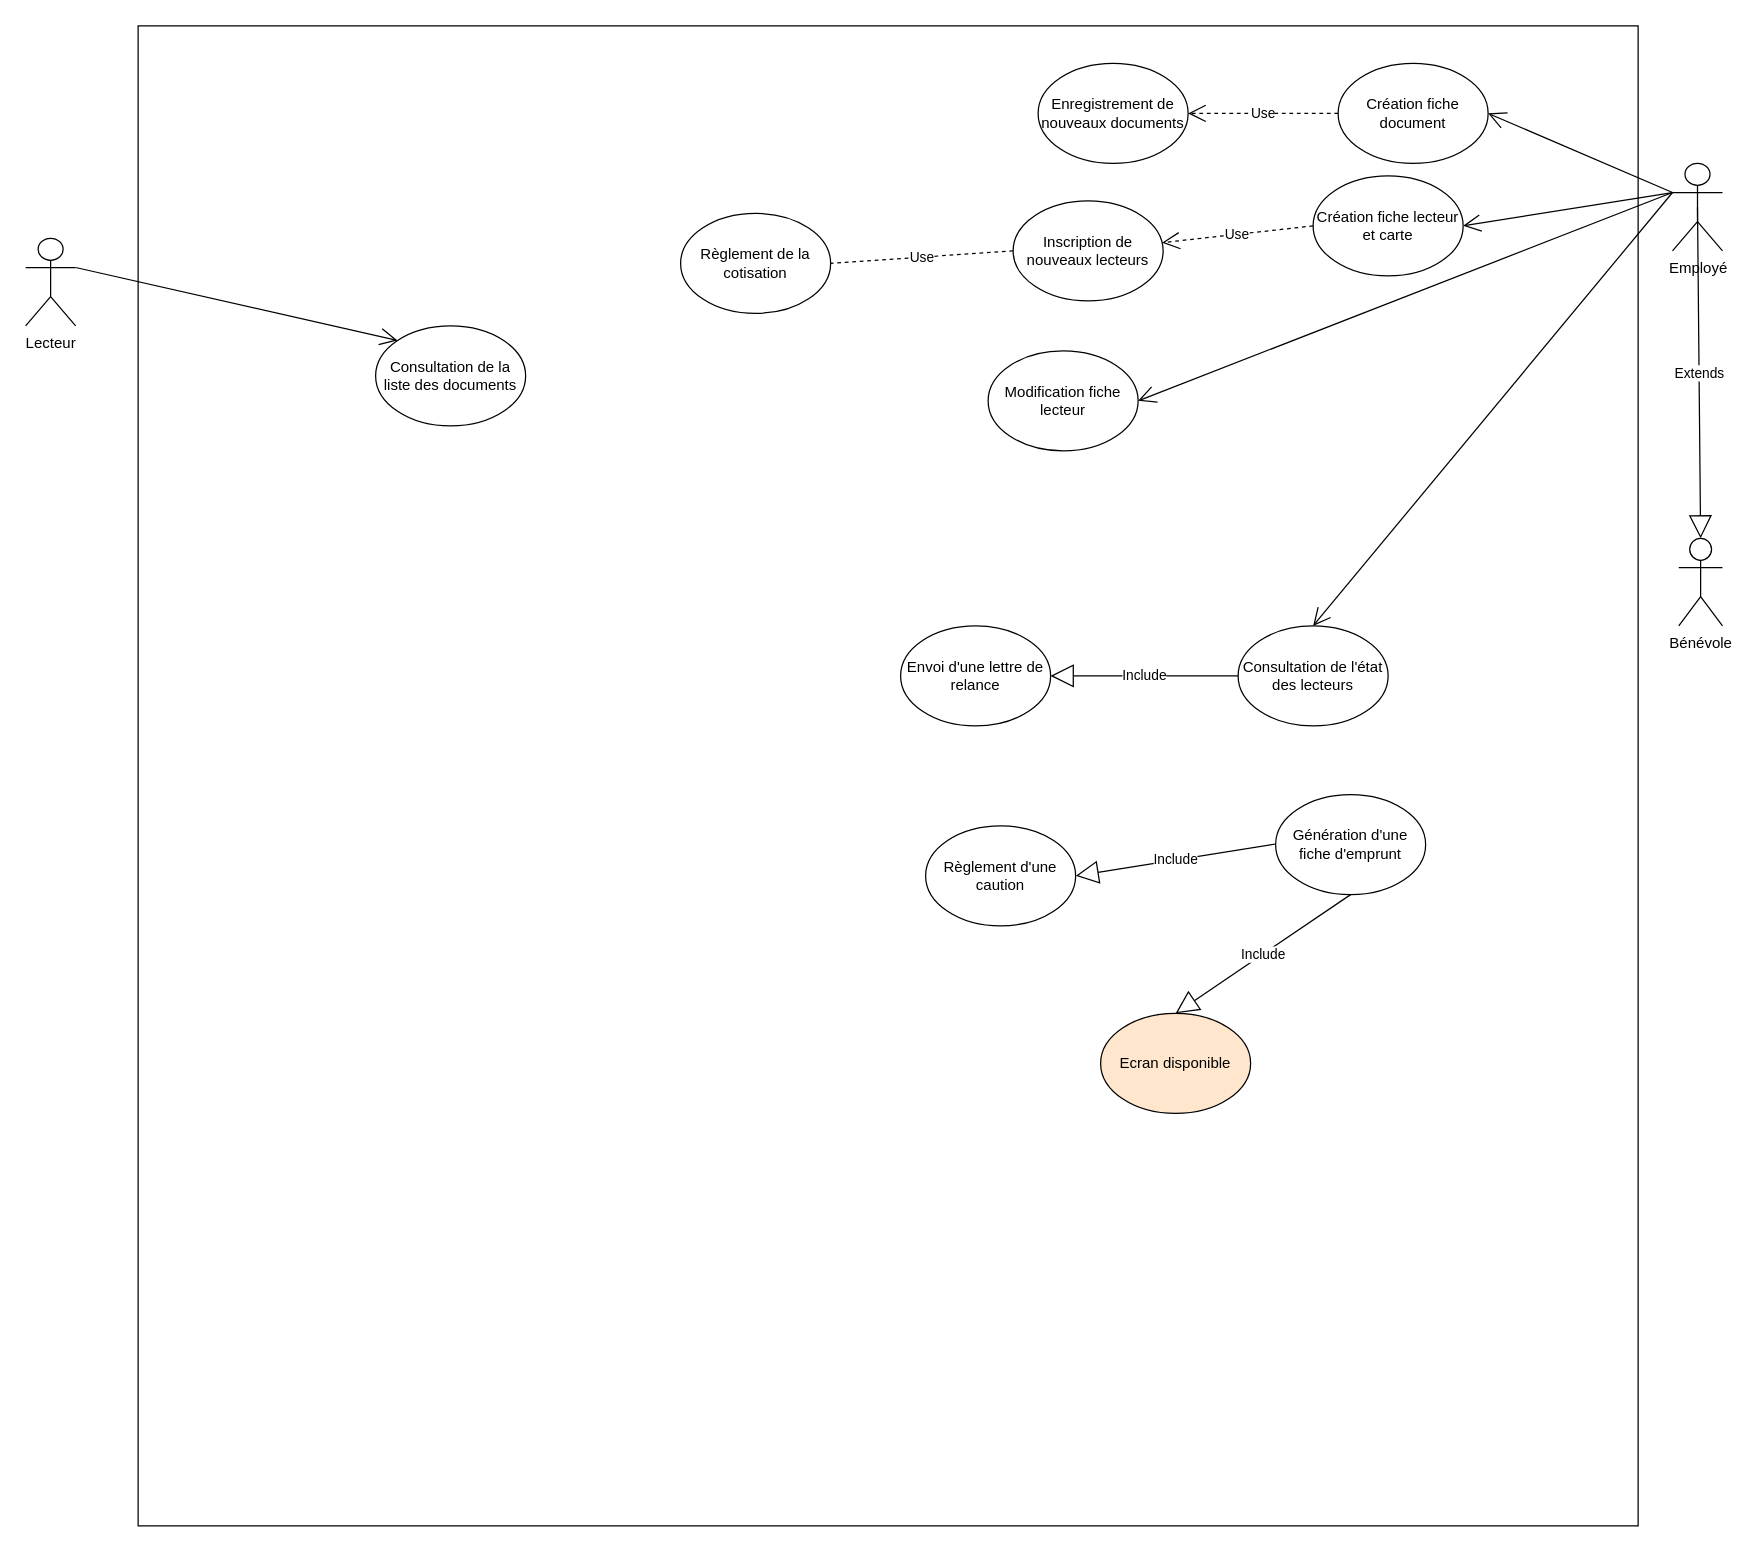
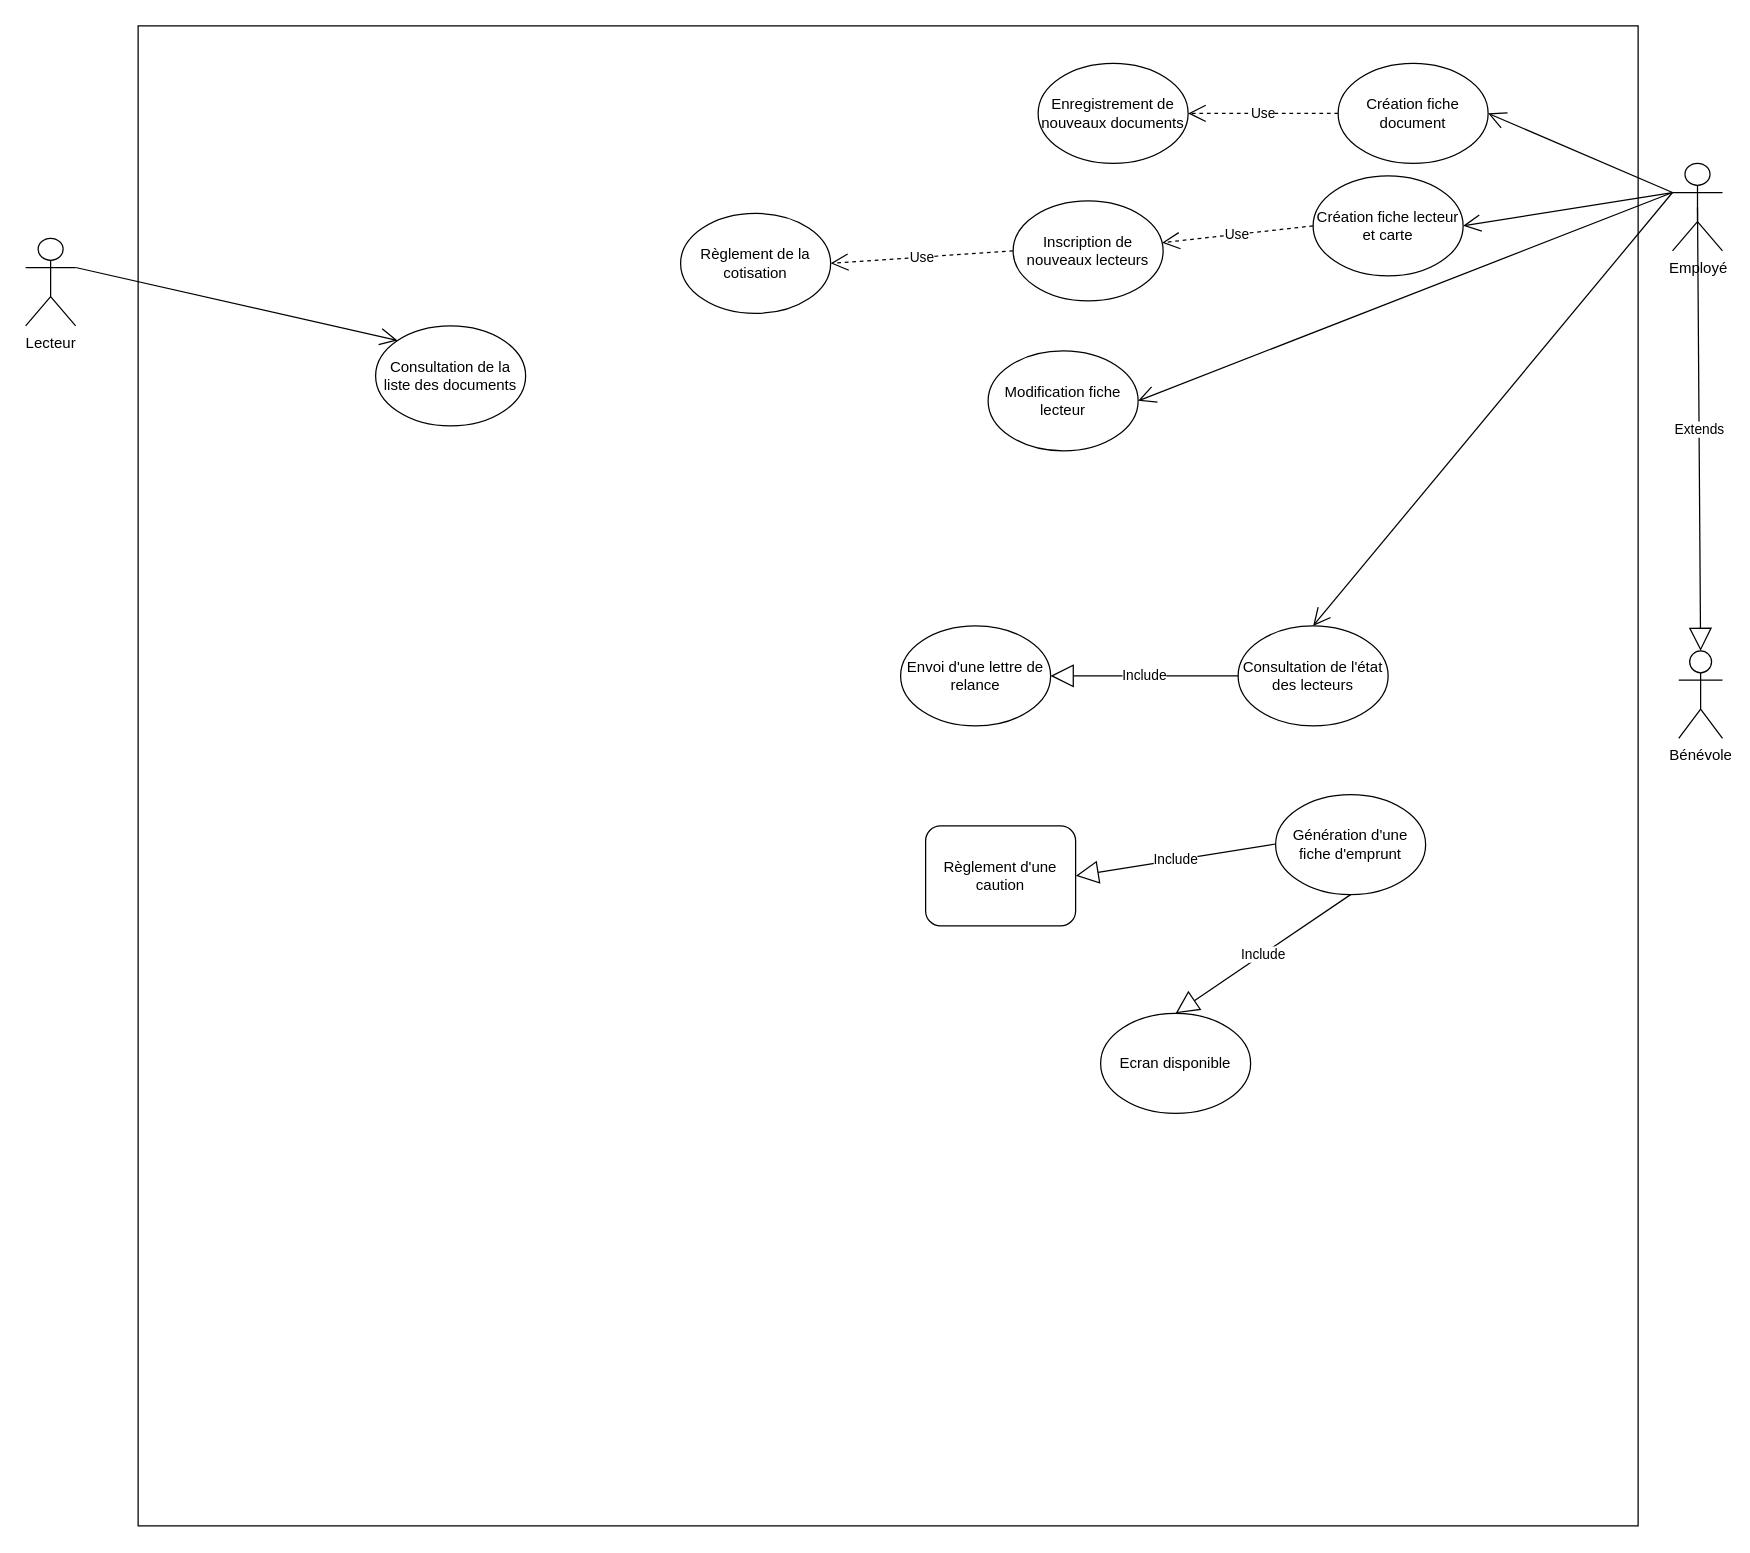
(836, 263) -> (836, 263)
(1701, 582) -> (1701, 694)
(1001, 876) -> (1001, 876)
(1176, 1063) -> (1176, 1063)
